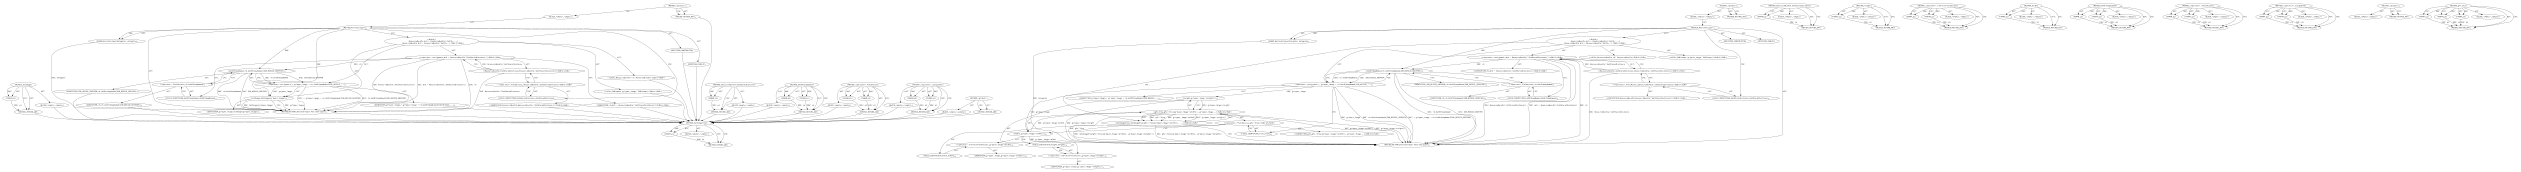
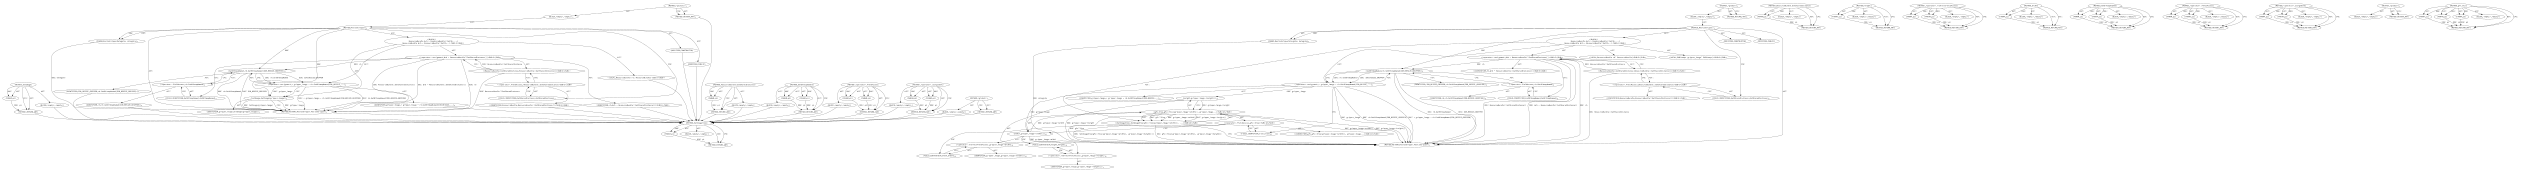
(633, 92) -> none
none -> (964, 151)
